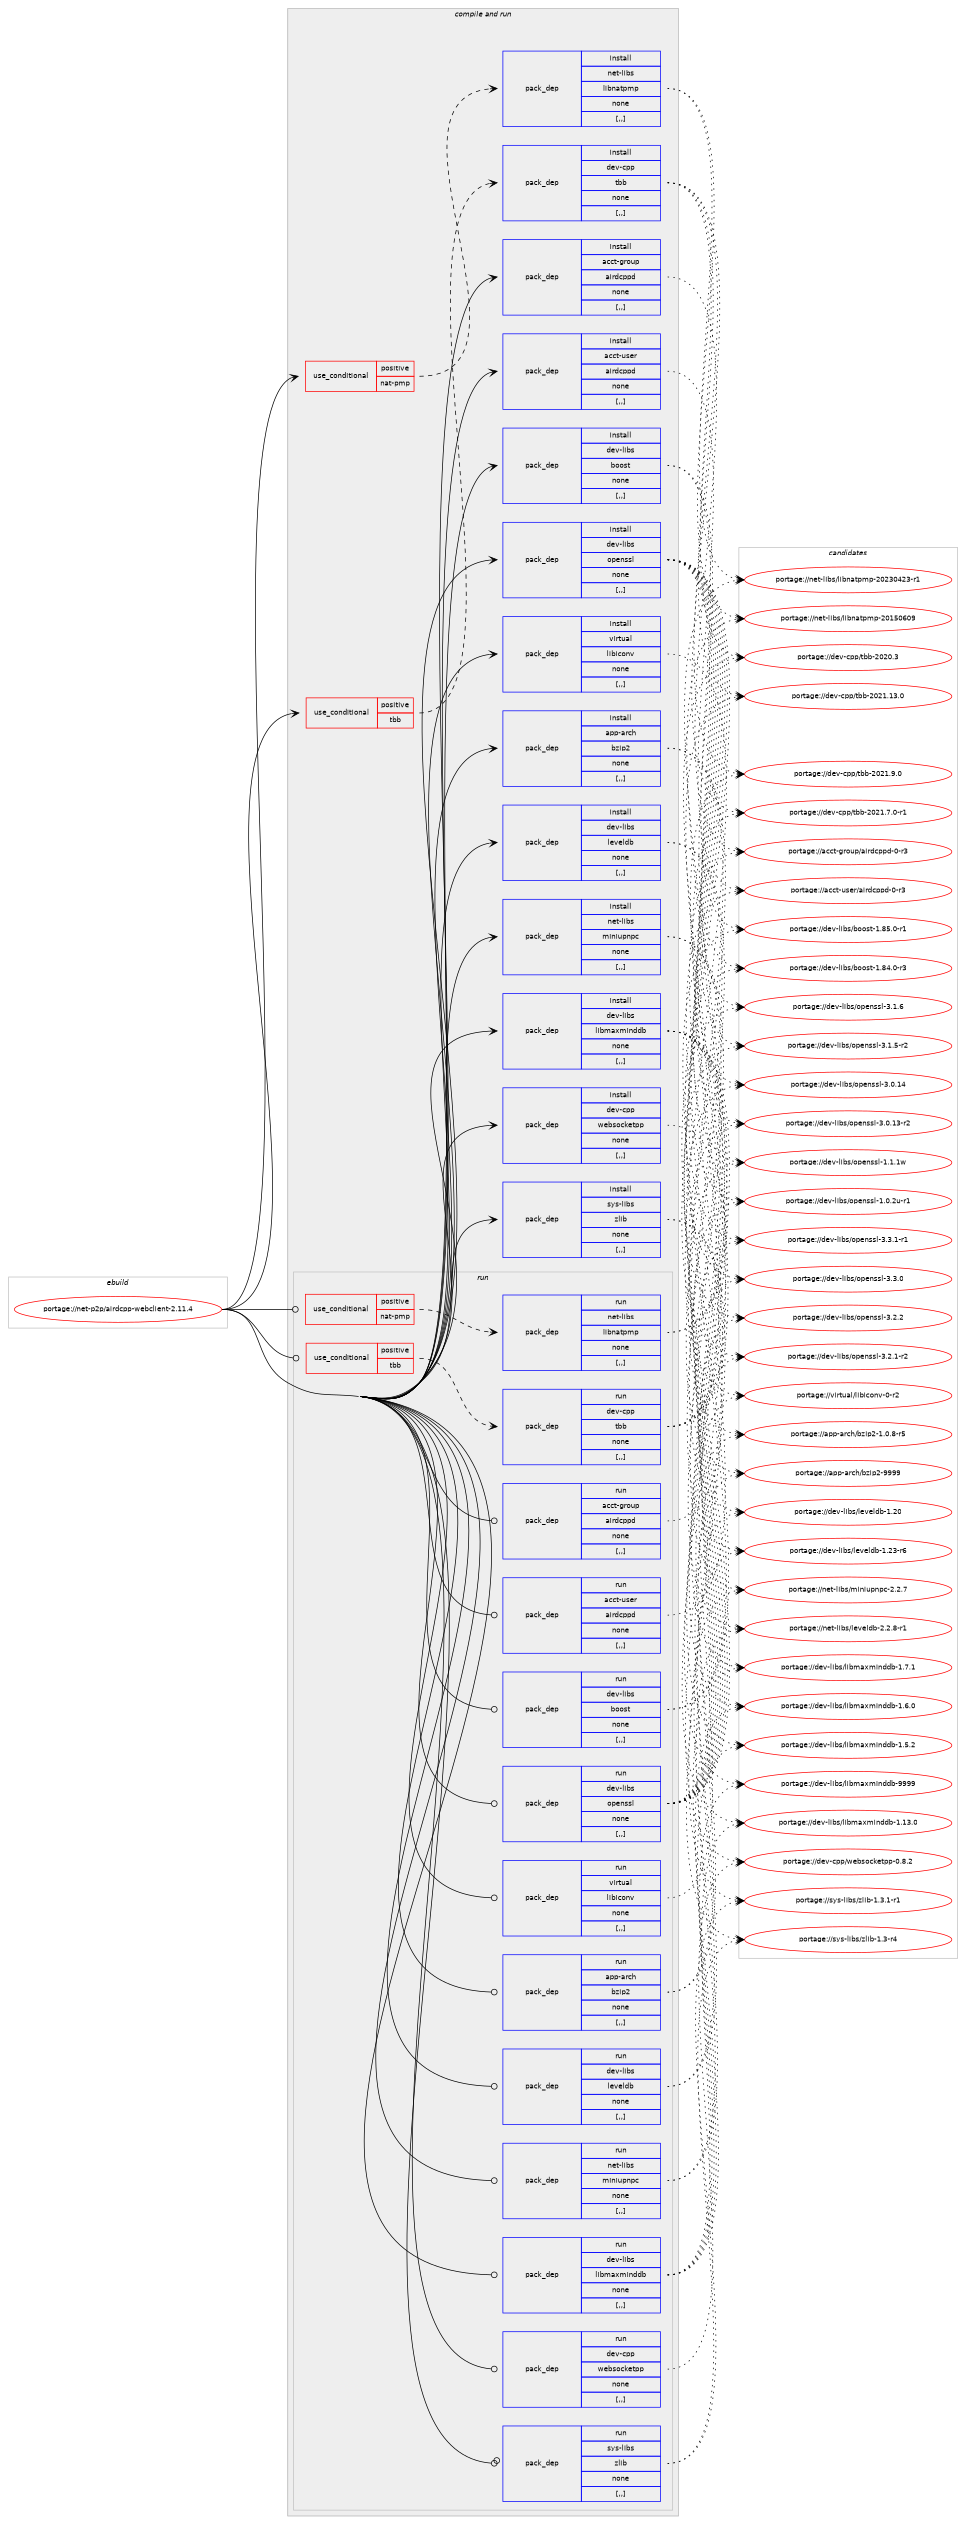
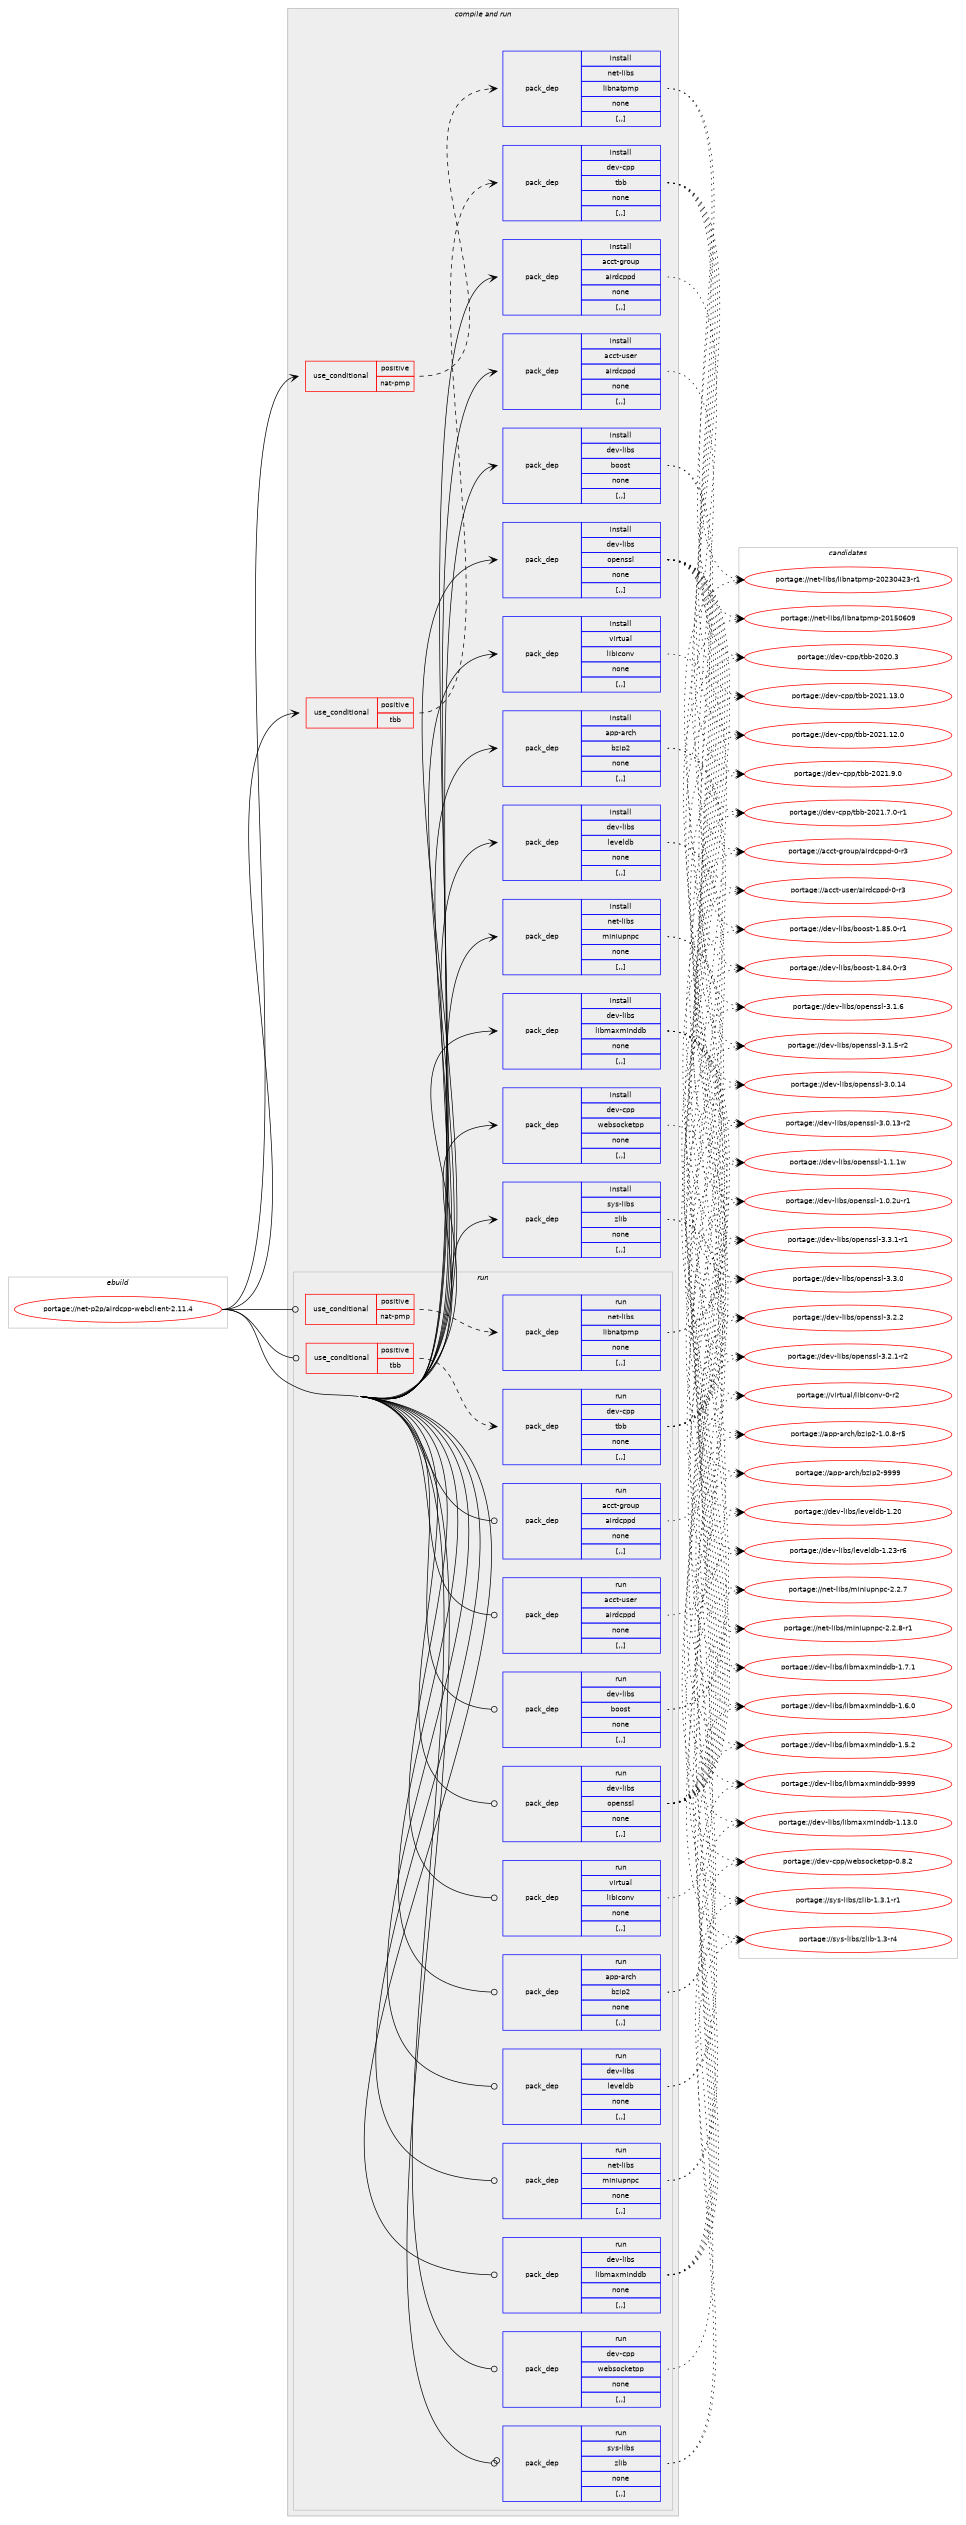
none -> (848, 735)
(848, 1629) -> (848, 1629)
